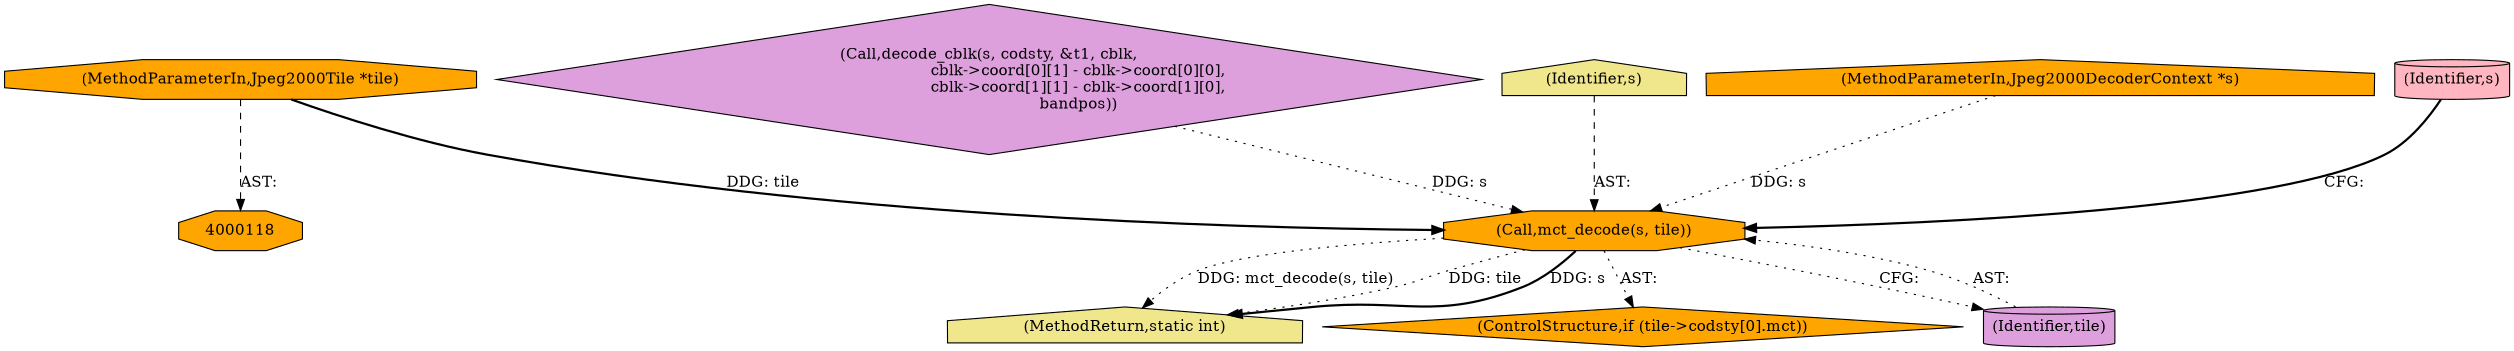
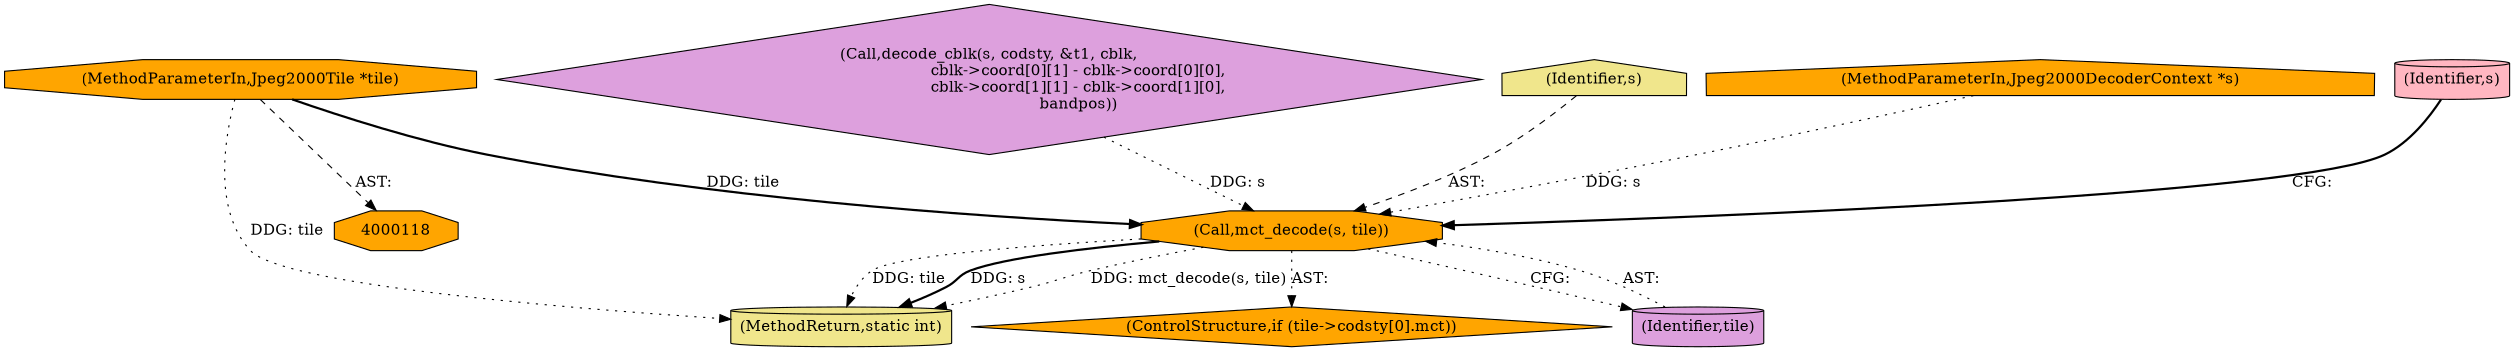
none -> (404, 289)
(1125, 327) -> (841, 327)
